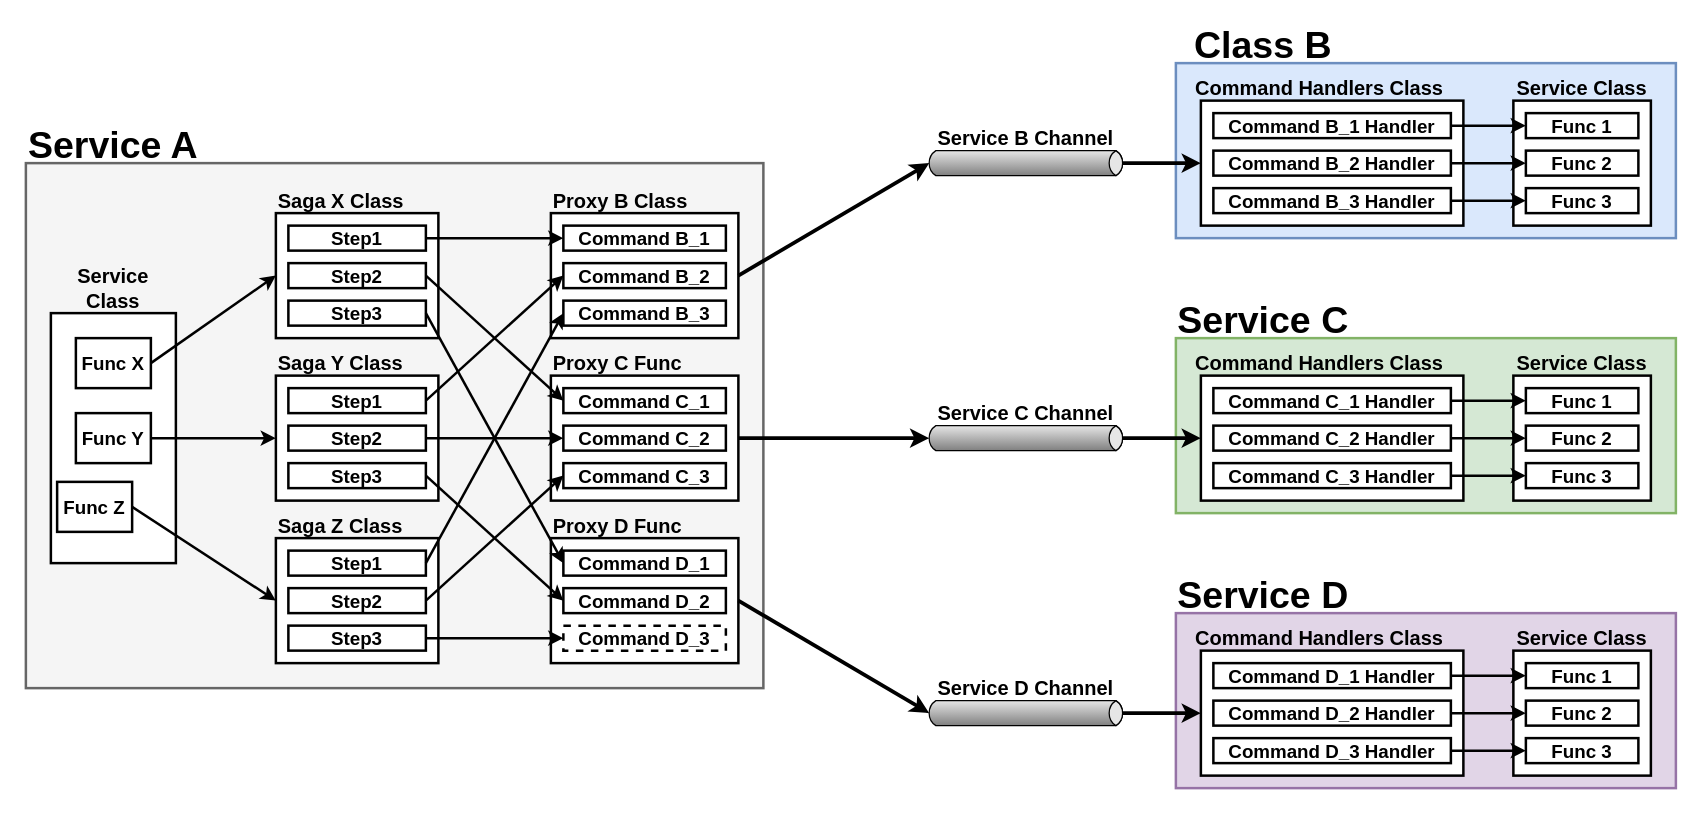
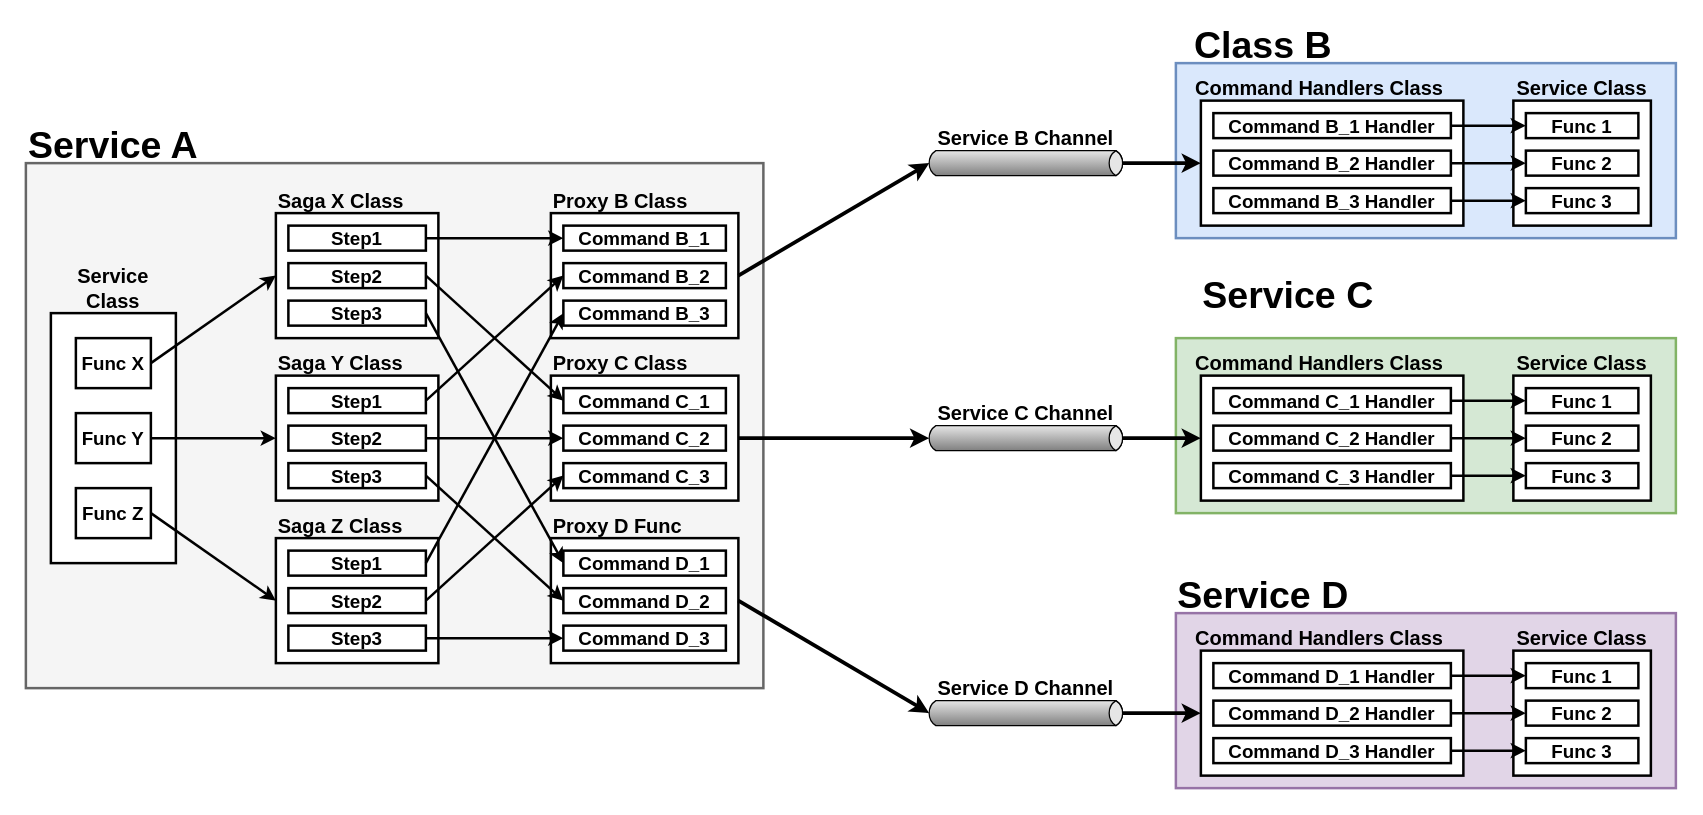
(1263, 319) -> (1288, 294)
(600, 363) -> (602, 363)
(94, 507) -> (113, 513)
(644, 638) -> (644, 638)
